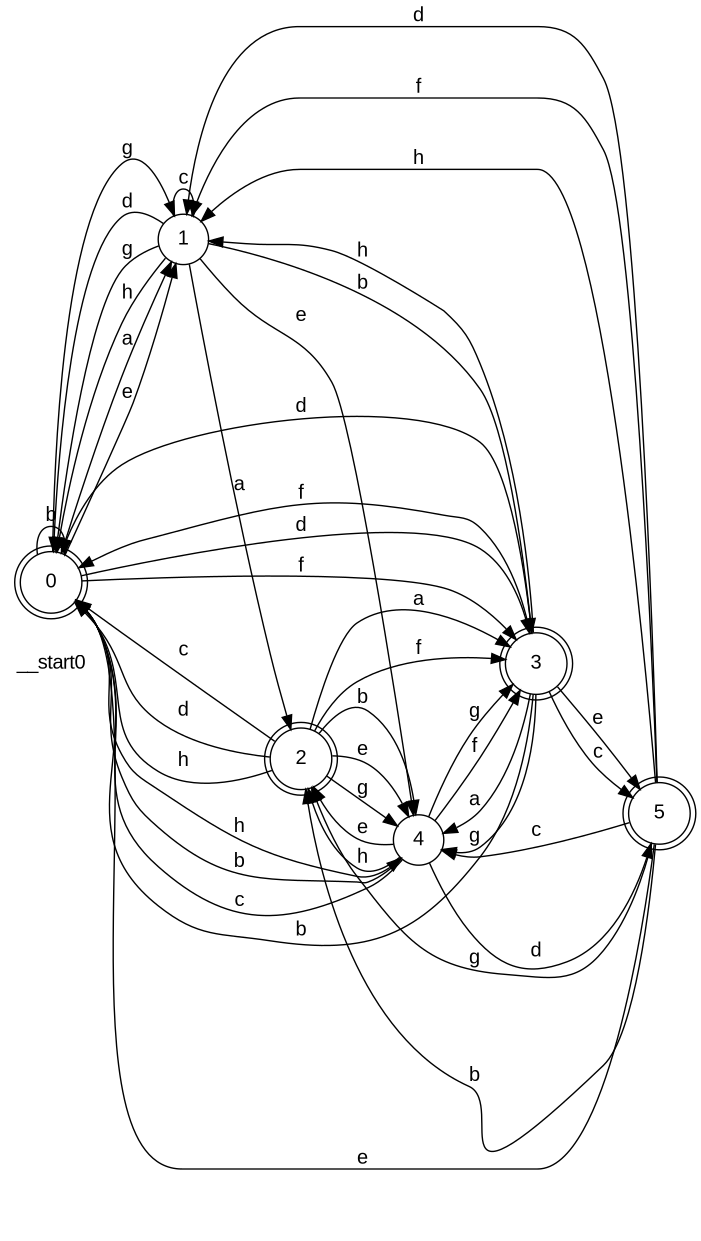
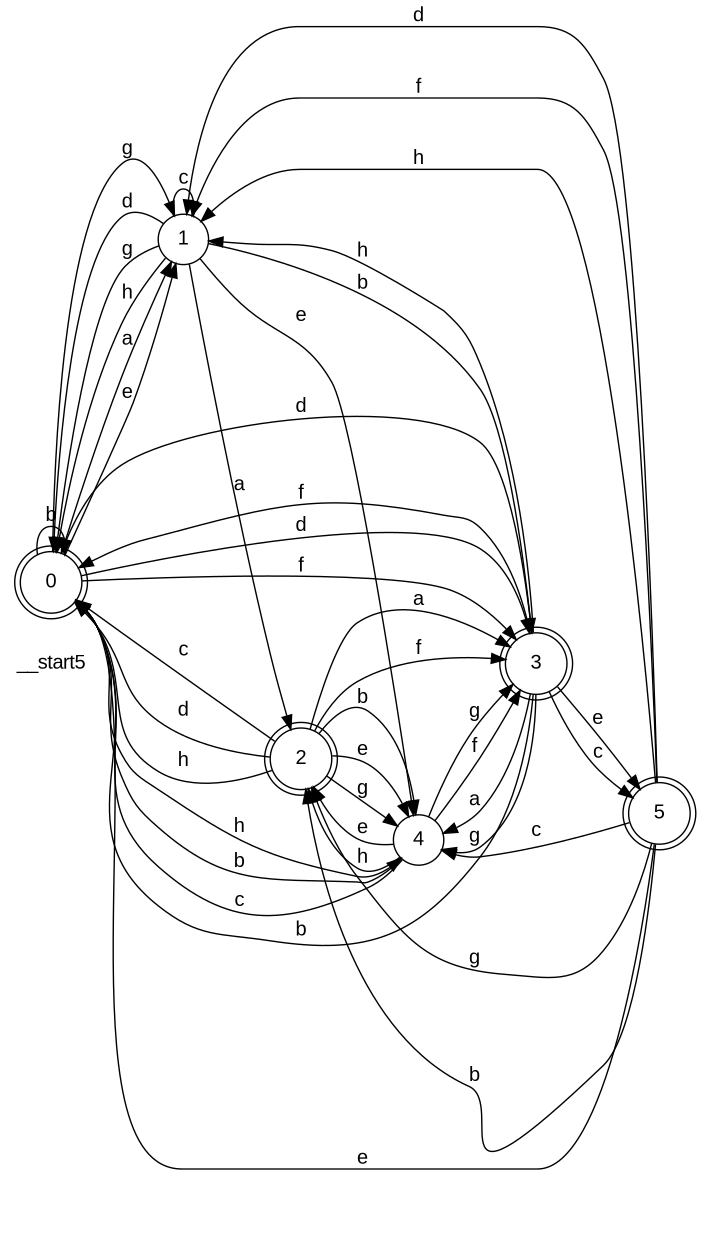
(51, 664) -> (51, 664)
(540, 968) -> none
